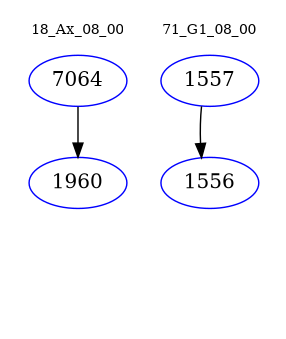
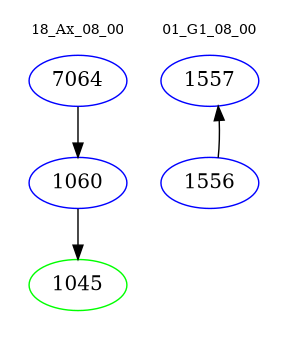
(210, 30) -> (210, 30)
(200, 125) -> (219, 139)
(78, 183) -> (78, 183)
none -> (78, 285)
